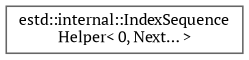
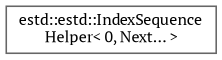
(125, 30) -> (111, 30)
